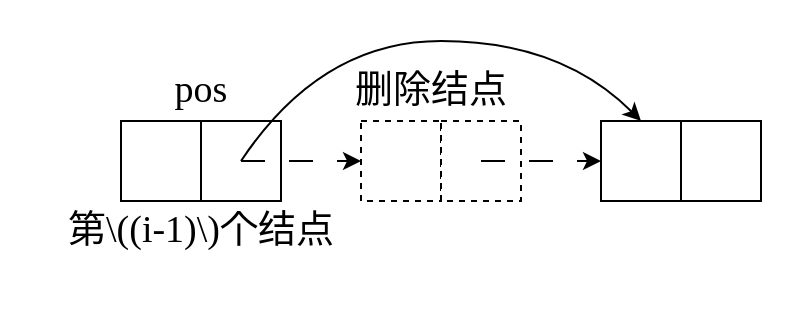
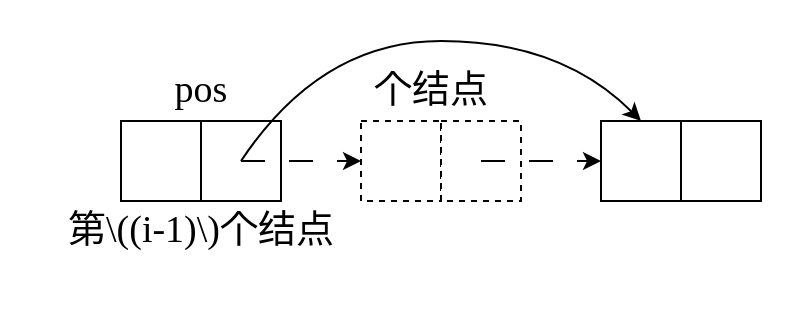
(432, 91) -> (432, 91)
